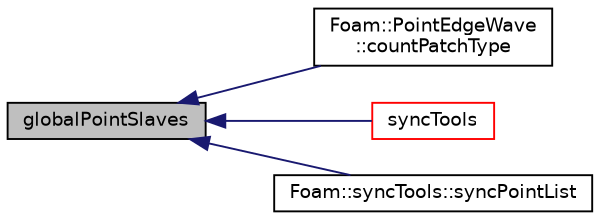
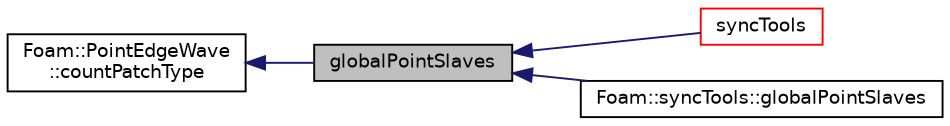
(259, 82) -> (289, 63)
(433, 193) -> (762, 99)
